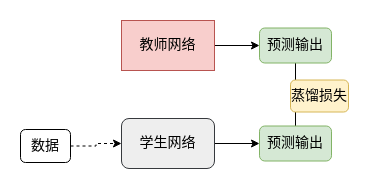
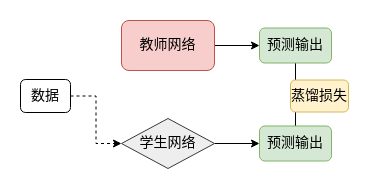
(168, 46) -> (168, 46)
(168, 144) -> (168, 144)
(46, 146) -> (46, 96)
